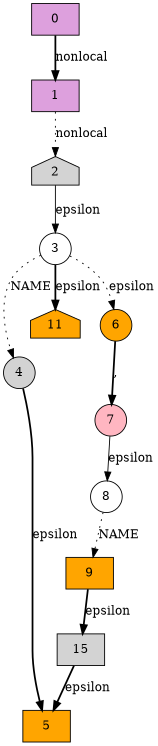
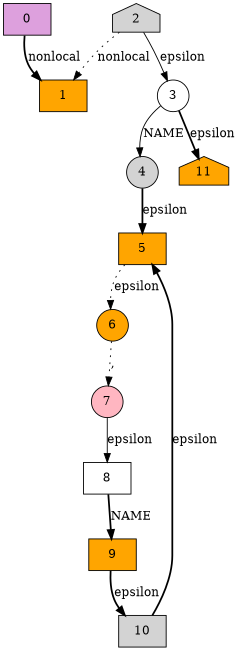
(55, 96) -> (63, 96)
(55, 130) -> (98, 51)
(96, 274) -> (114, 281)
(6, 295) -> (145, 124)
(114, 368) -> (110, 359)
(106, 497) -> (107, 478)
(99, 531) -> (110, 512)
(81, 650) -> (142, 631)
